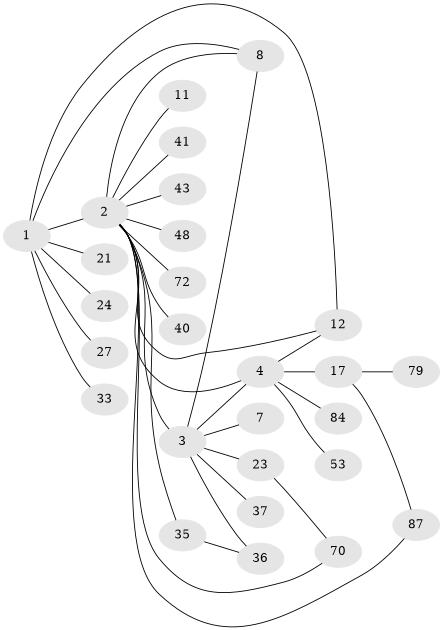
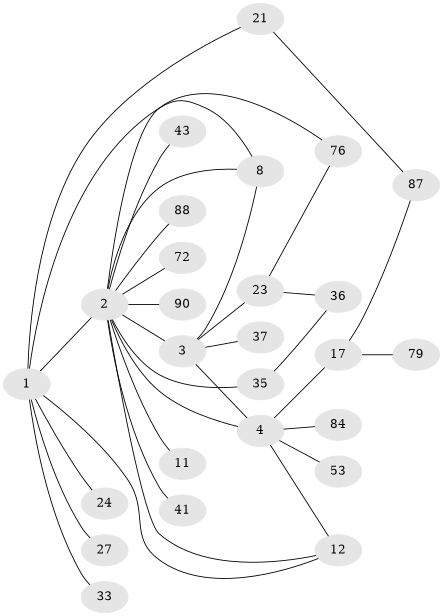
(183, 236) -> (183, 211)
(183, 329) -> (183, 305)
(260, 419) -> none
(216, 503) -> (299, 294)
(139, 549) -> (338, 102)
(338, 552) -> (338, 151)
